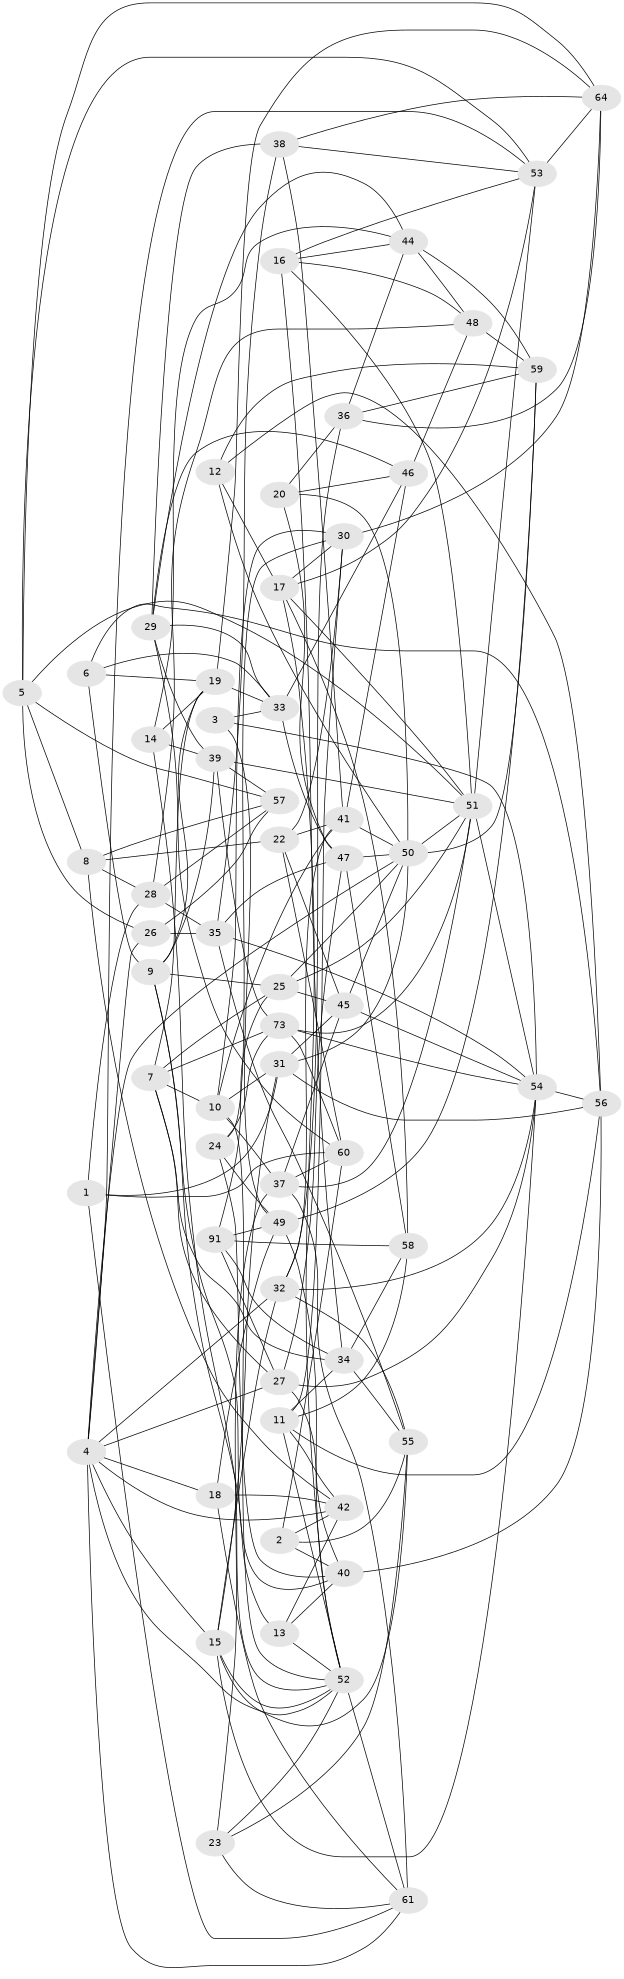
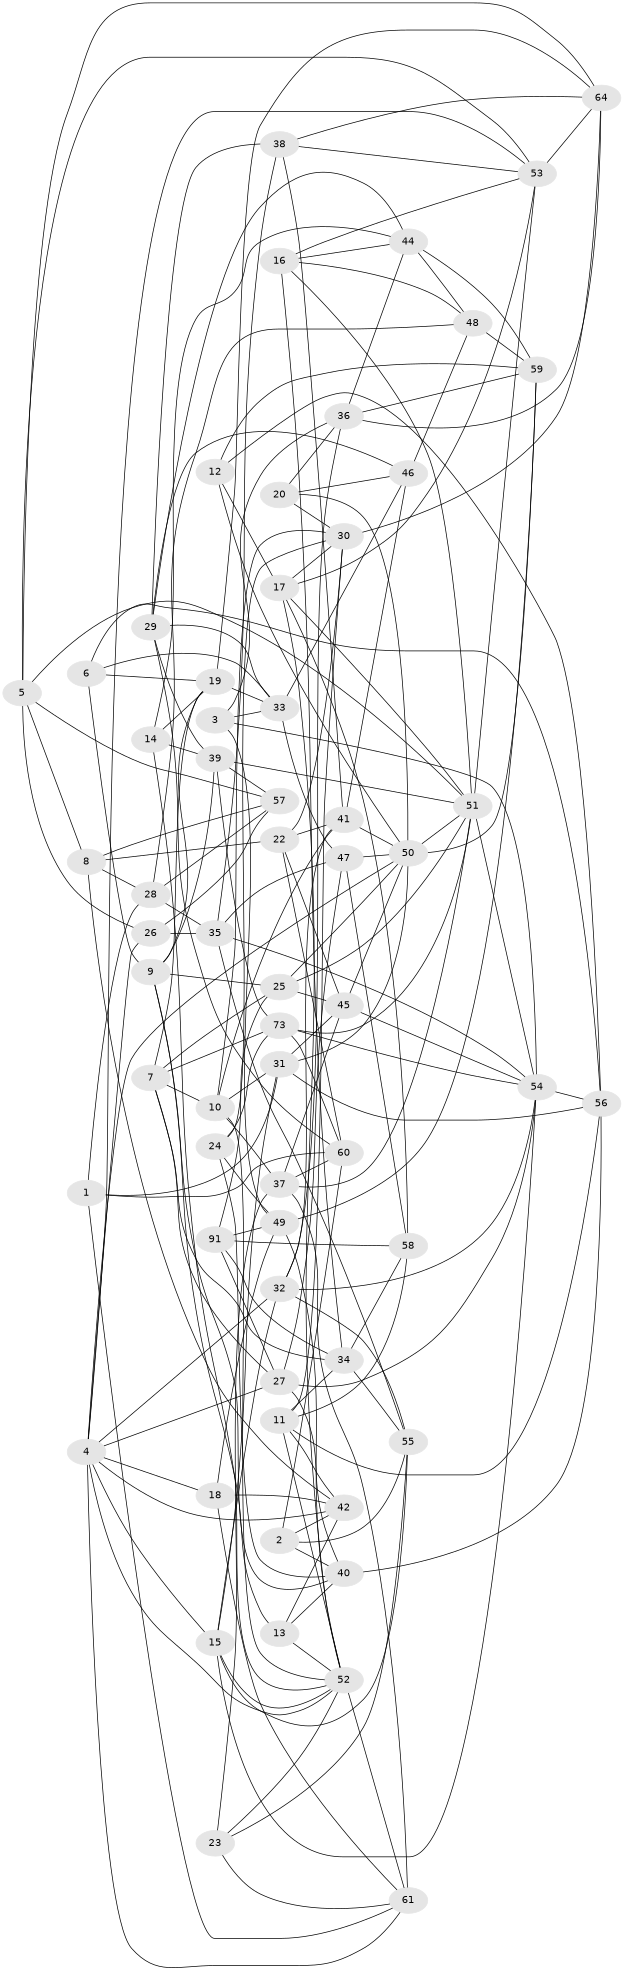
none -> (252, 495)
(303, 680) -> (312, 516)
